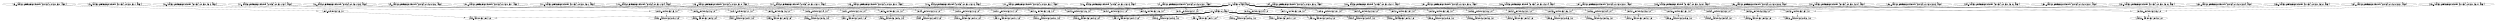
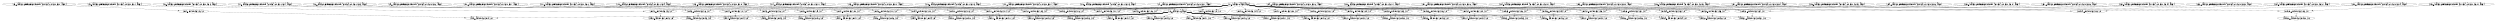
(1361, 18) -> none
(1401, 18) -> (1355, 18)
